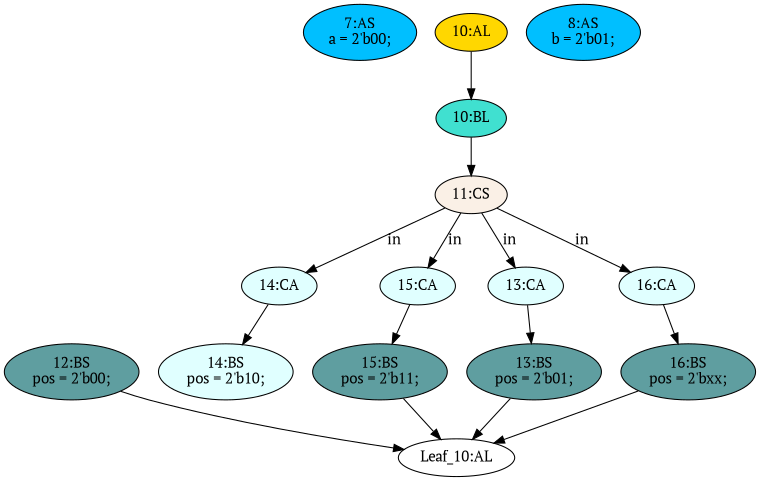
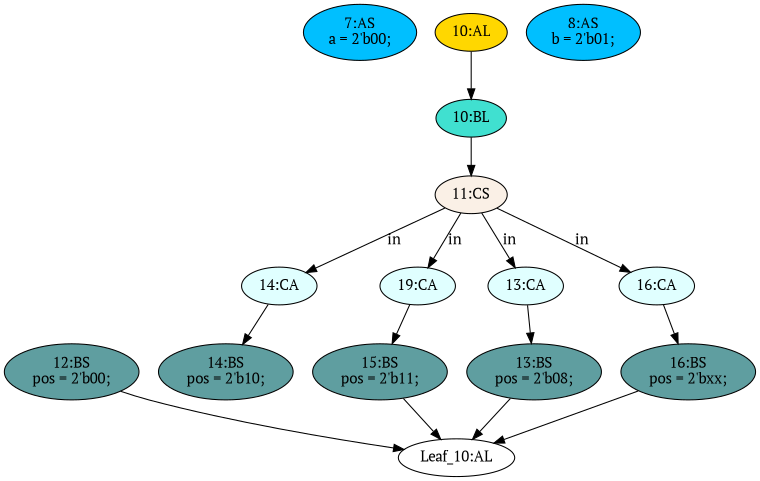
(418, 286) -> (418, 286)
(226, 372) -> (226, 372)
(534, 372) -> (534, 372)
